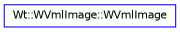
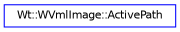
(90, 16) -> (90, 16)
